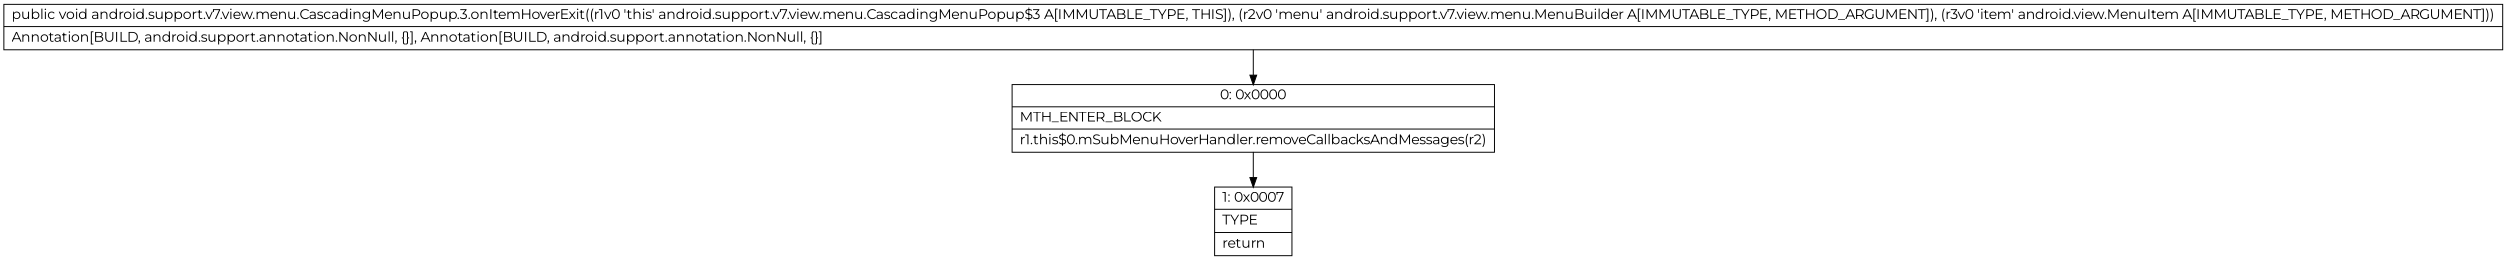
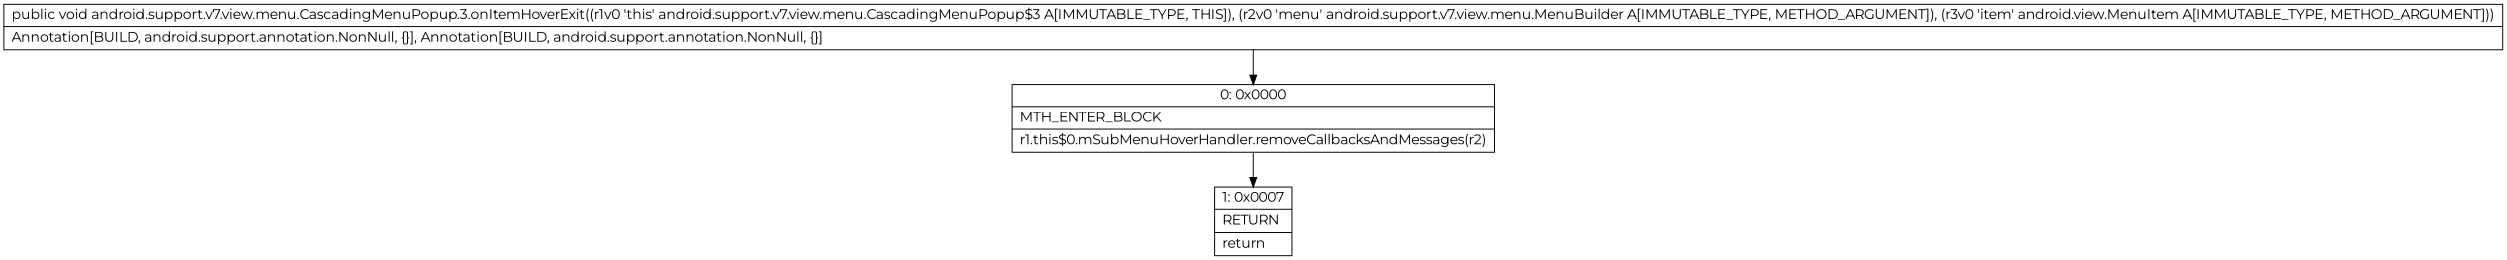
(1240, 220) -> (1251, 220)
